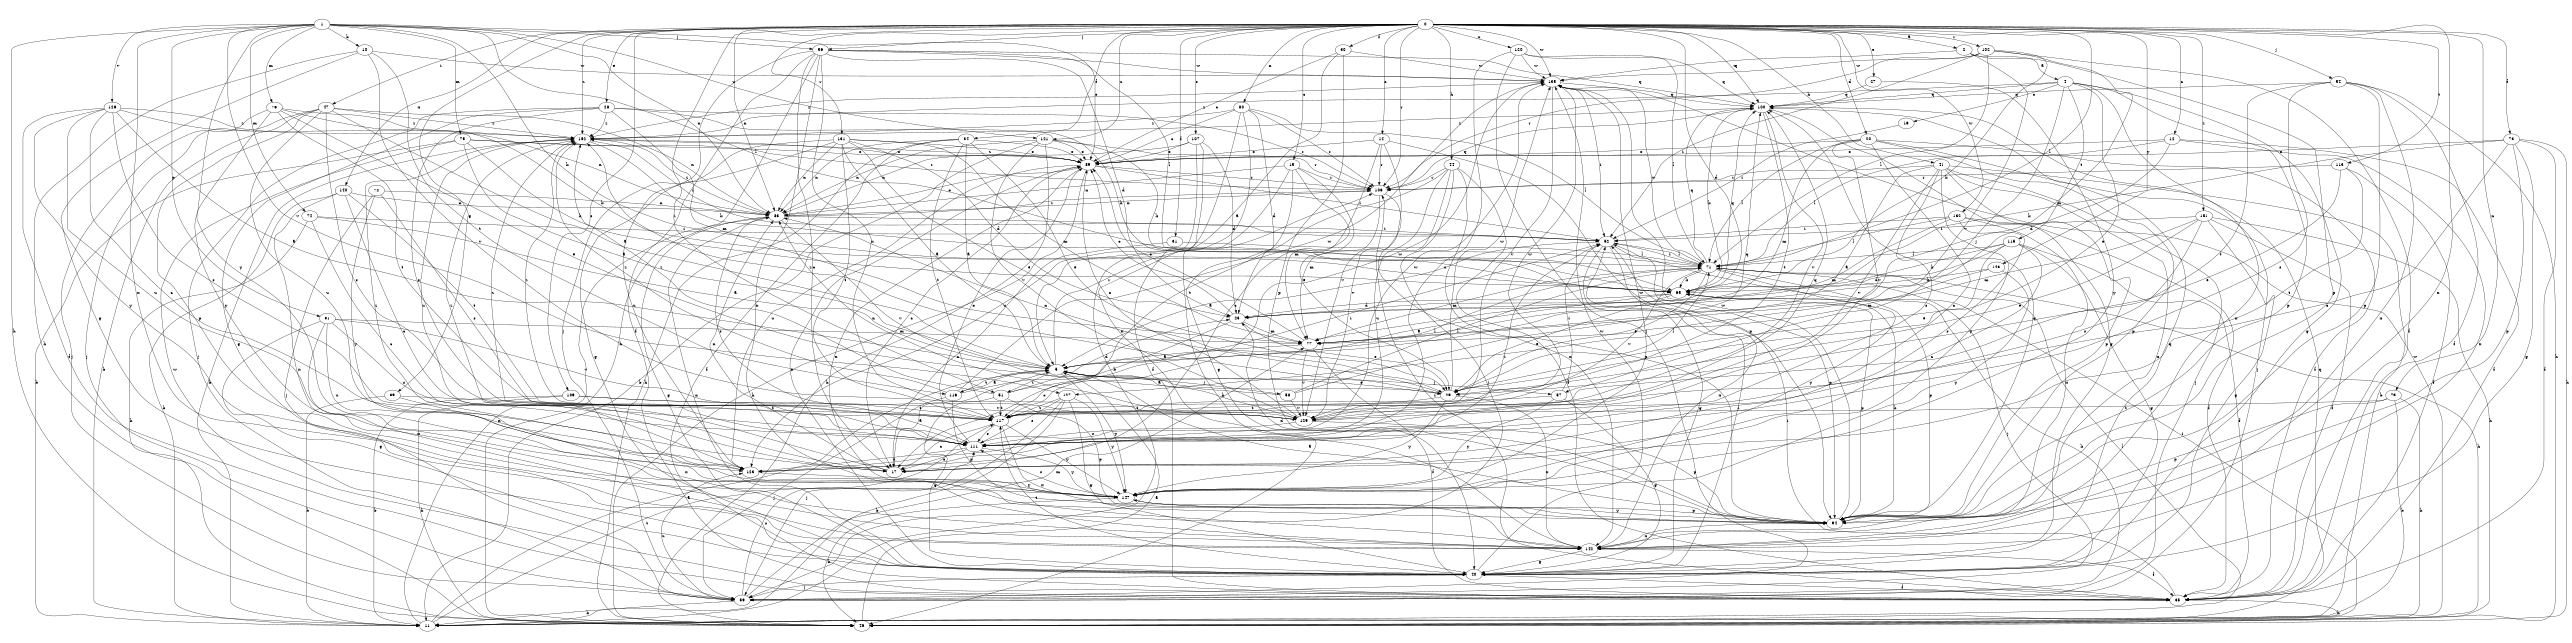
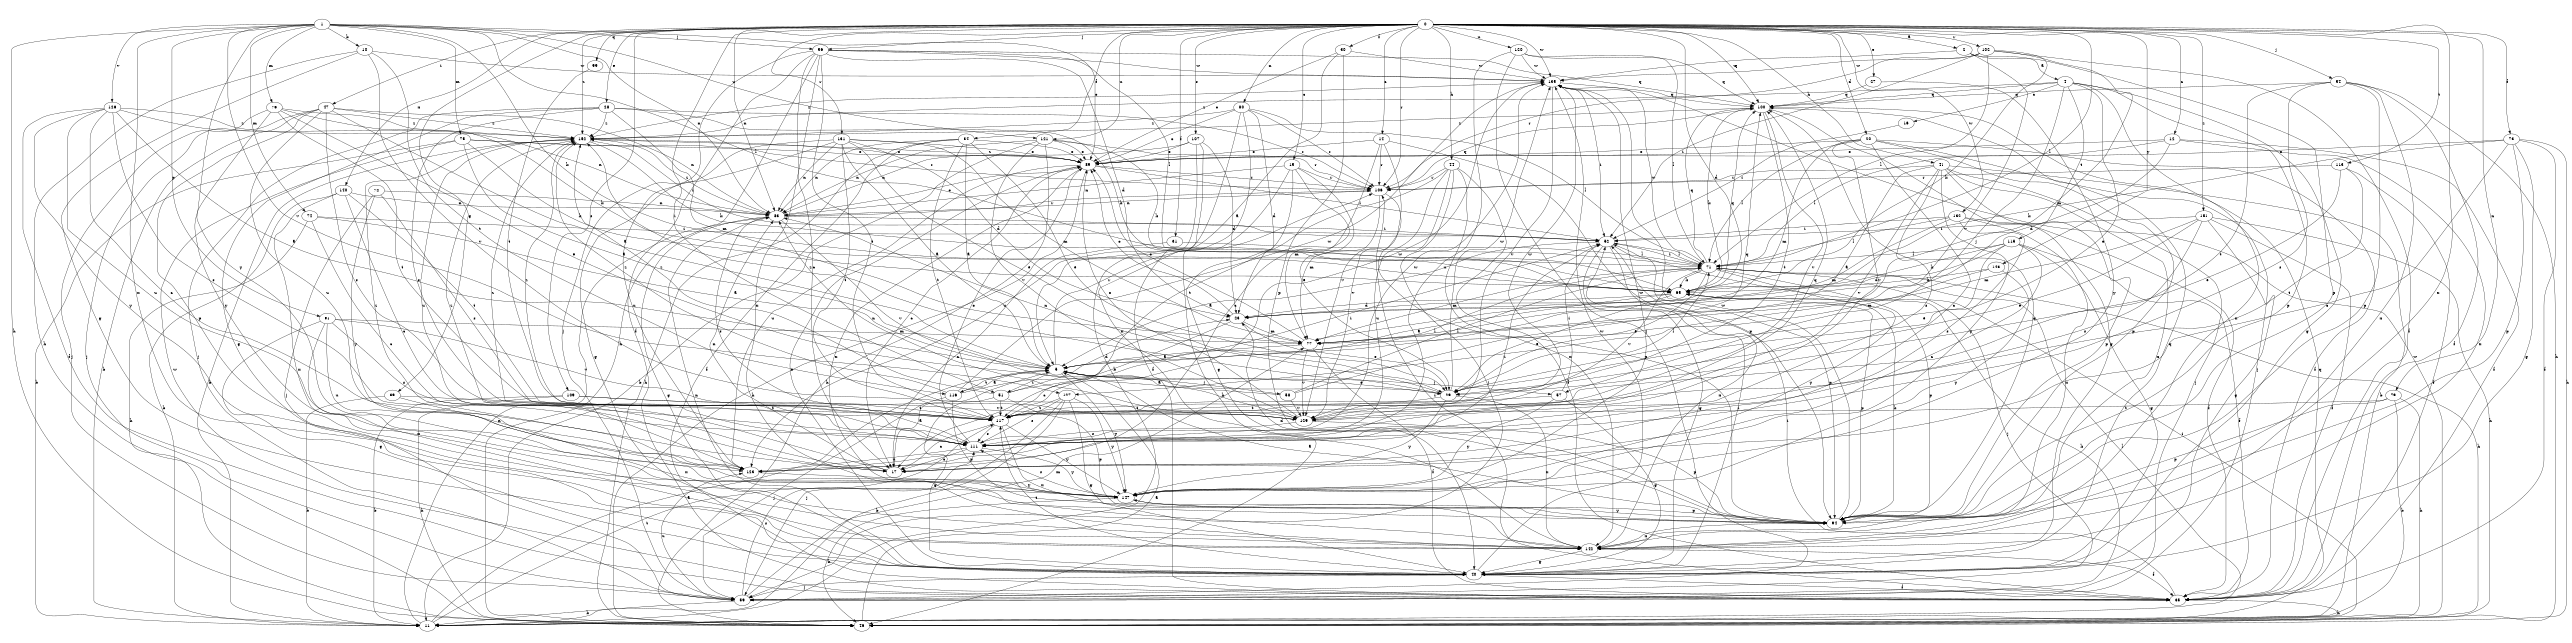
none -> (595, 66)
(873, 242) -> (873, 242)
